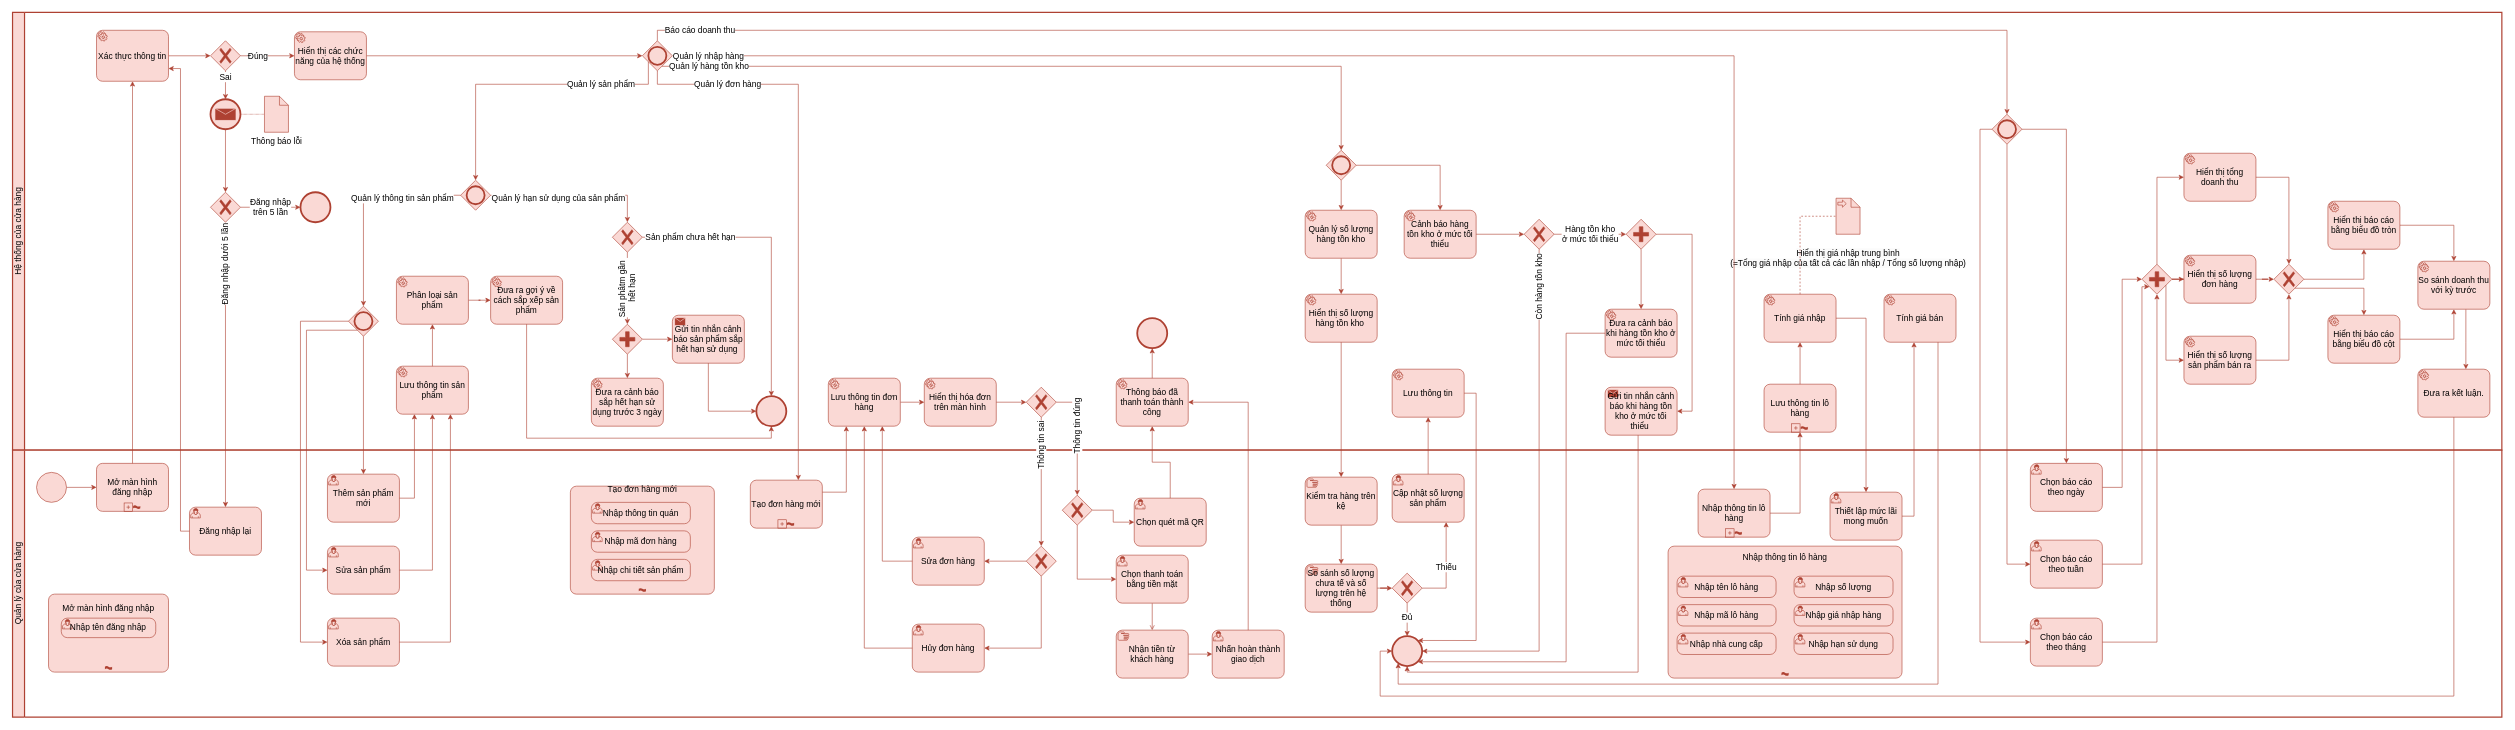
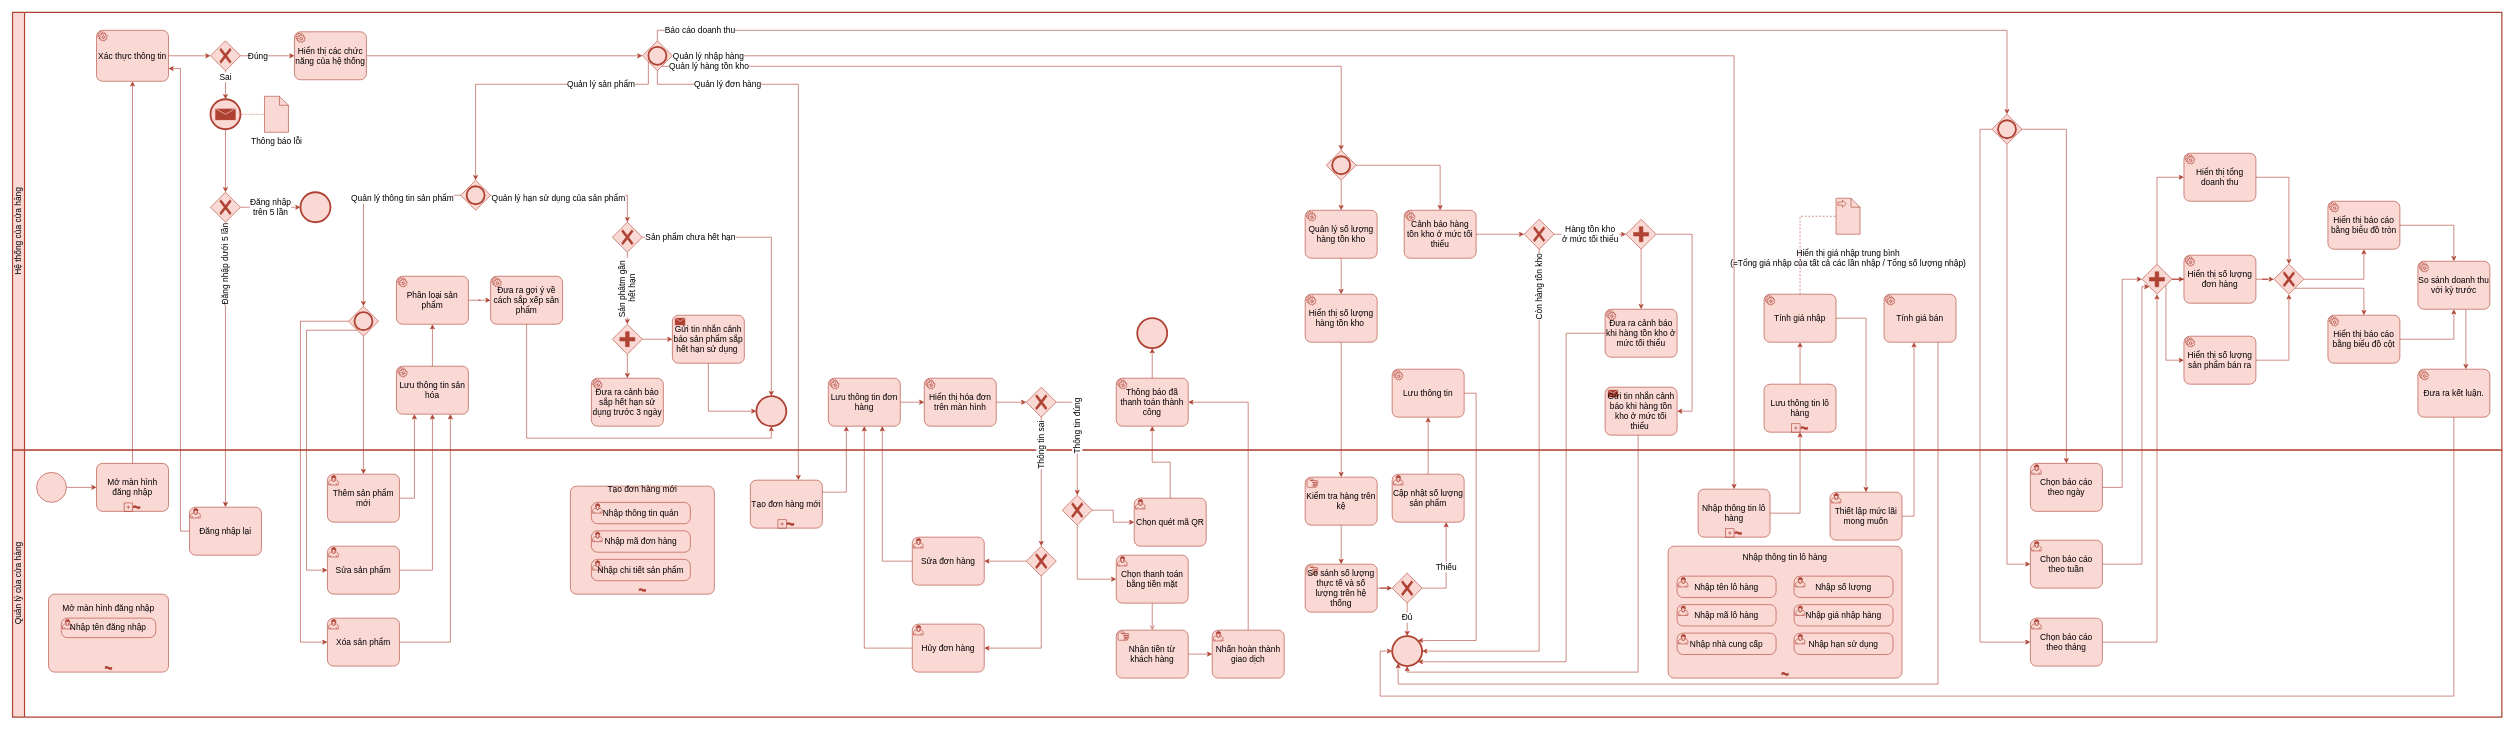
(432, 390) -> (432, 390)
(1341, 588) -> (1341, 588)
